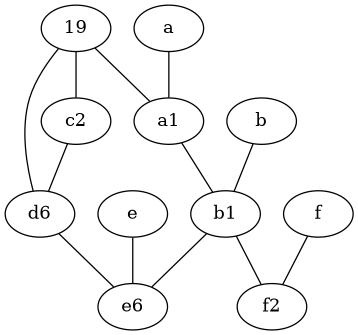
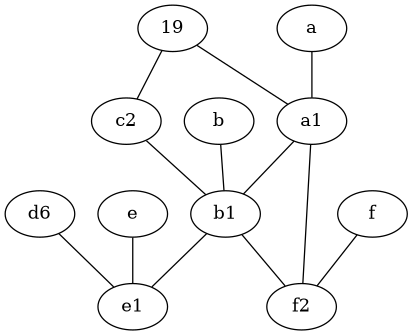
(26, 116) -> none
(58, 168) -> (176, 168)
none -> (307, 214)
(133, 307) -> (133, 307)
